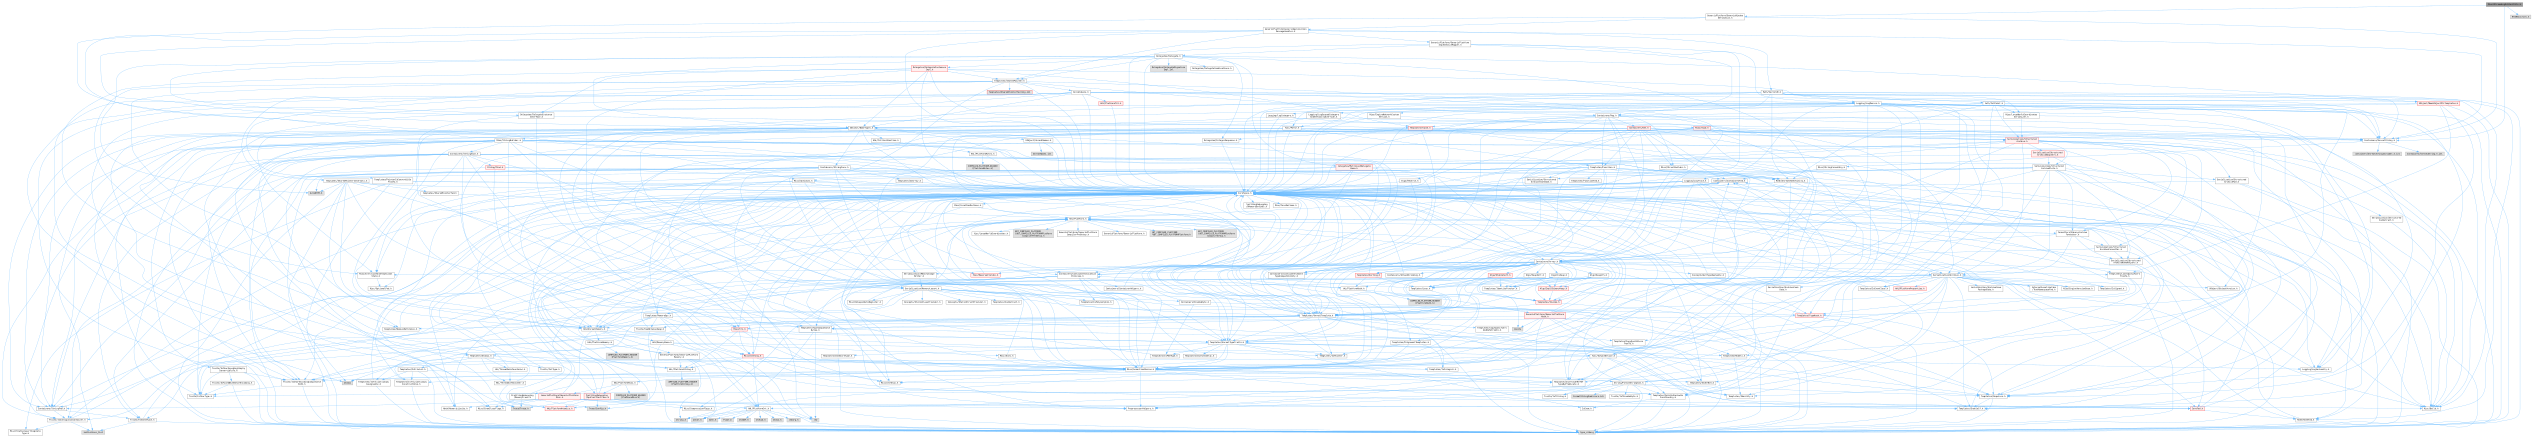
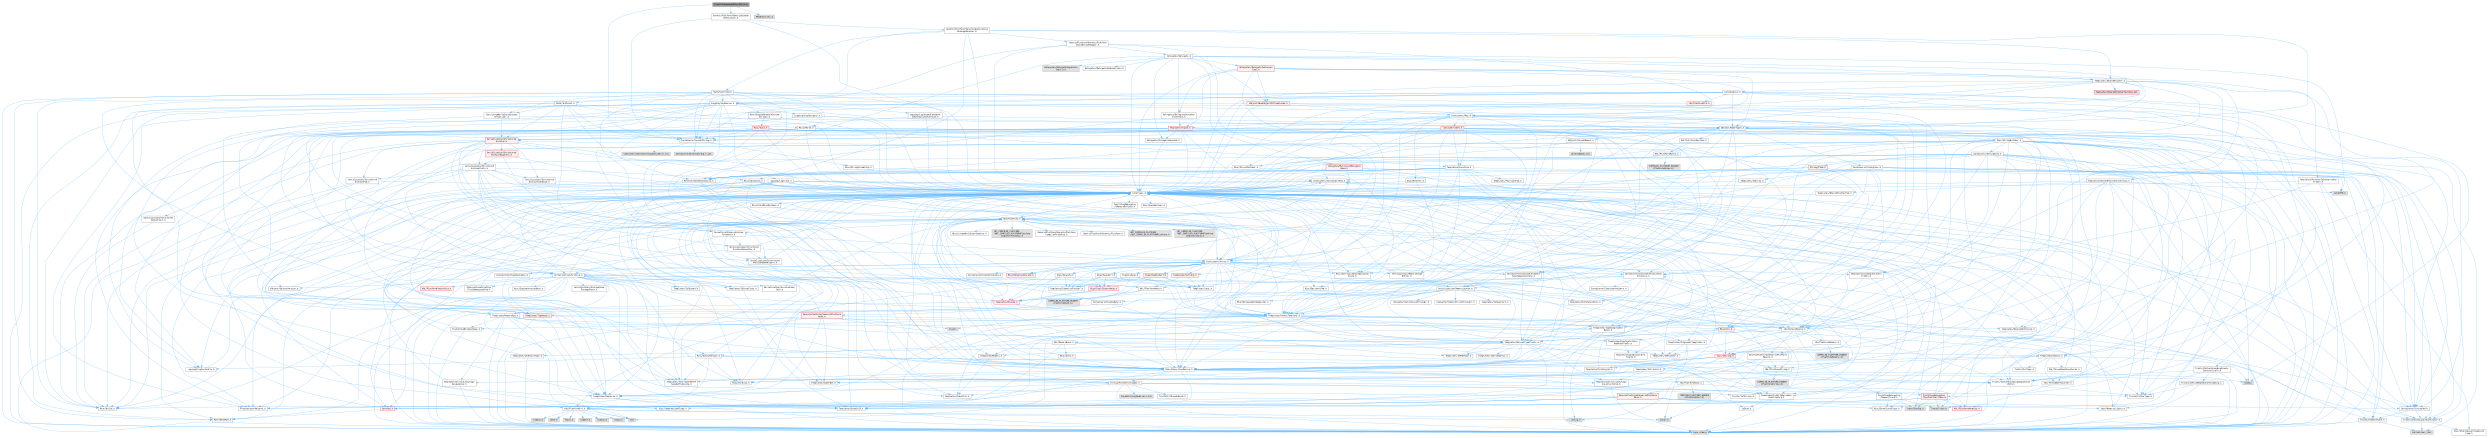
(1271, 261) -> (1897, 193)
(930, 363) -> (1676, 335)
